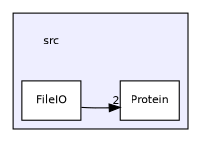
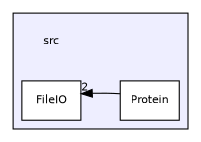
(95, 108) -> (106, 93)
